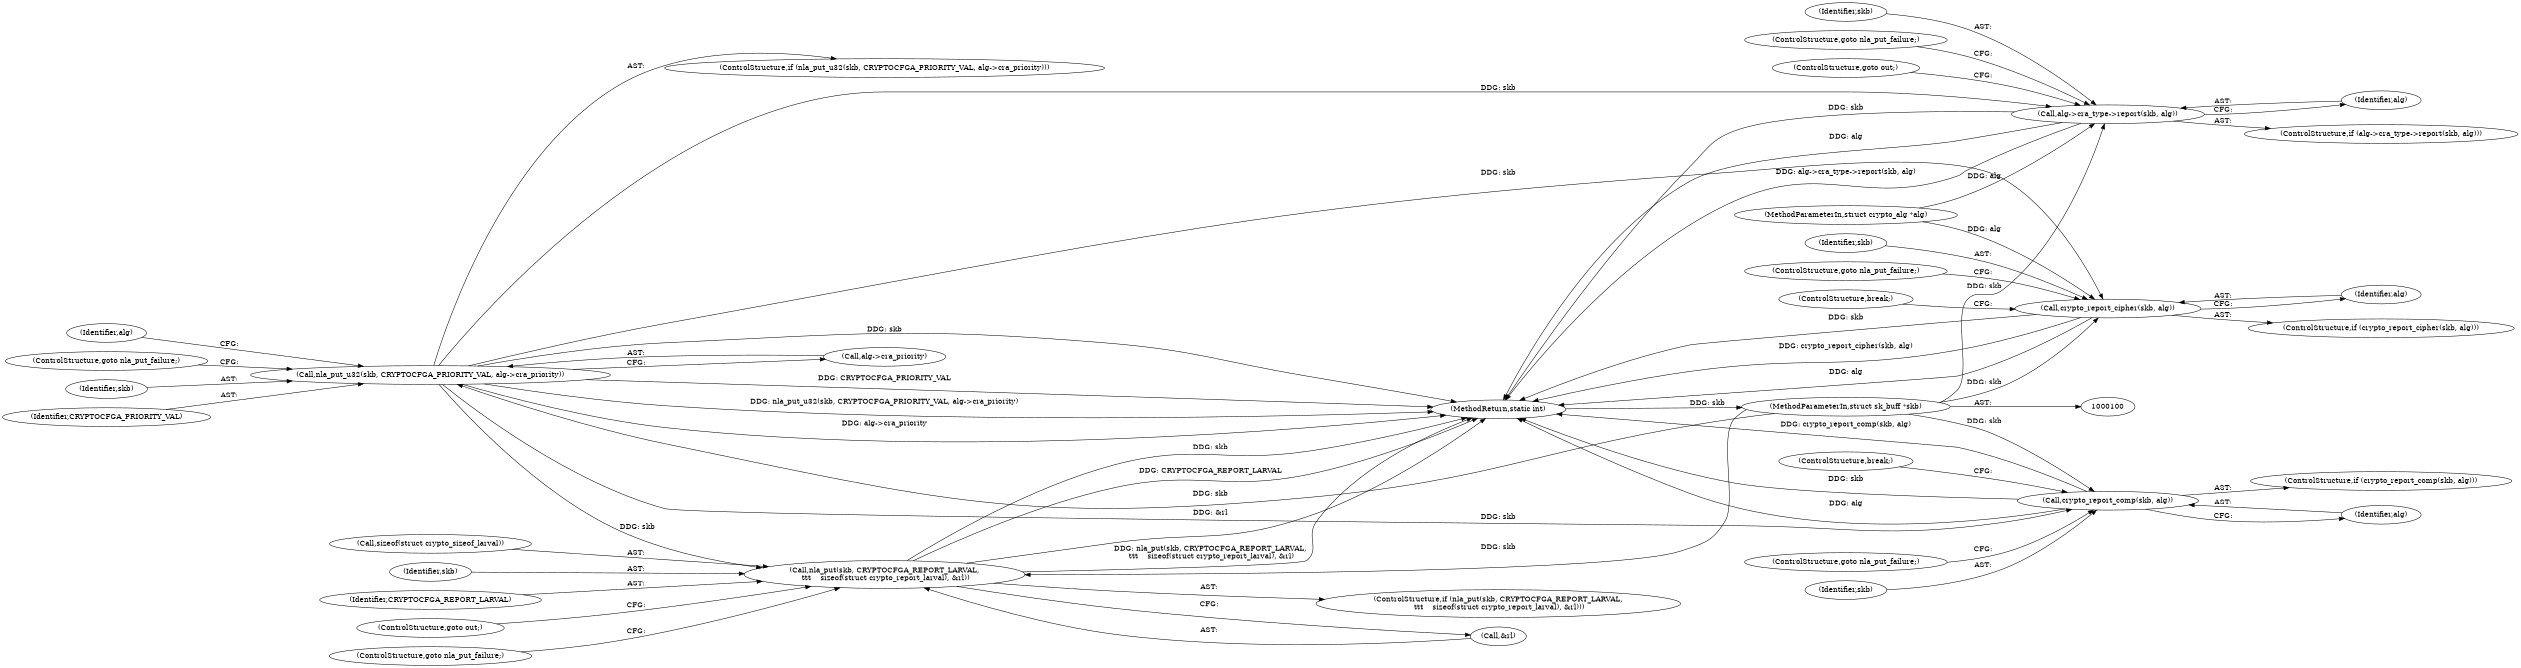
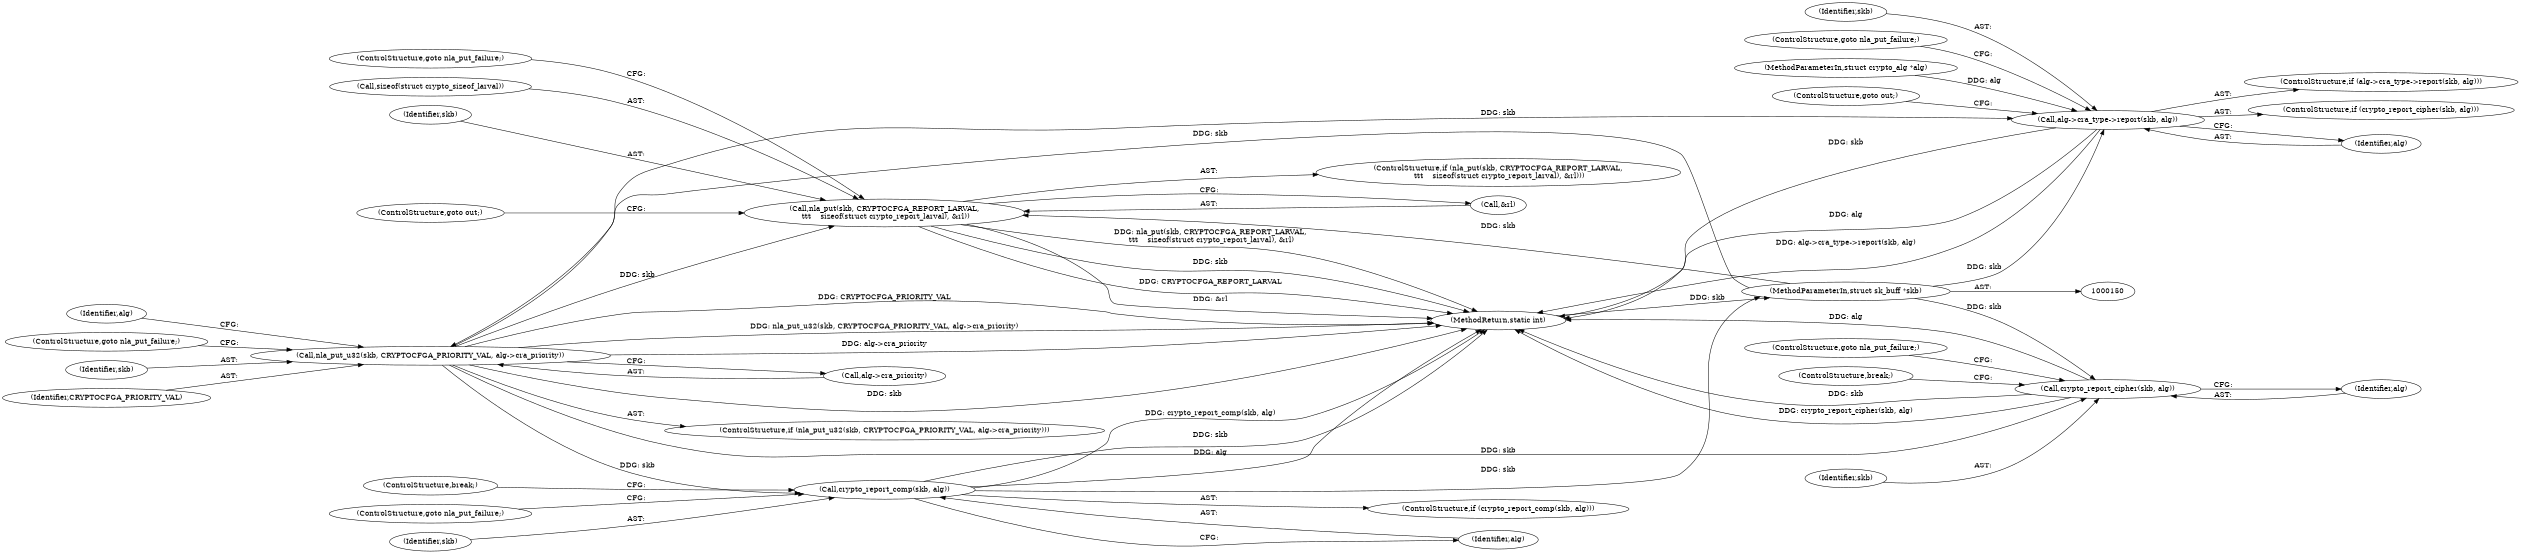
(2011, 250) -> none
(2220, 319) -> (2228, 116)
(2108, 407) -> (2108, 291)
(2004, 439) -> (1430, 490)
(431, 600) -> none
